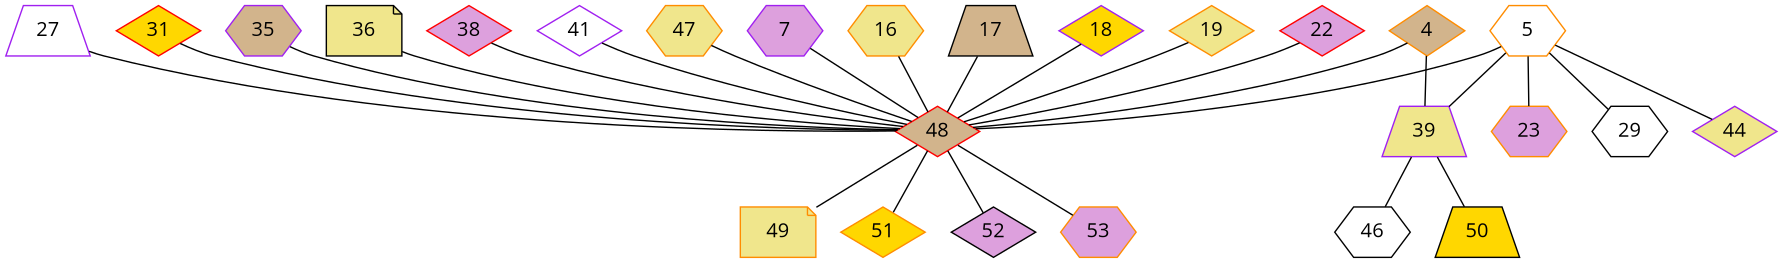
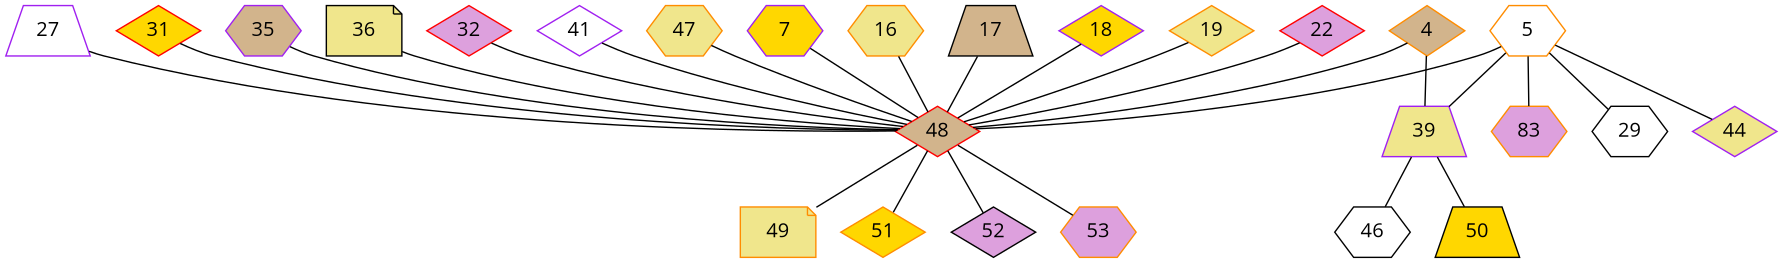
(469, 31) -> (469, 31)
(785, 31) -> (785, 31)
(1529, 131) -> (1529, 131)
